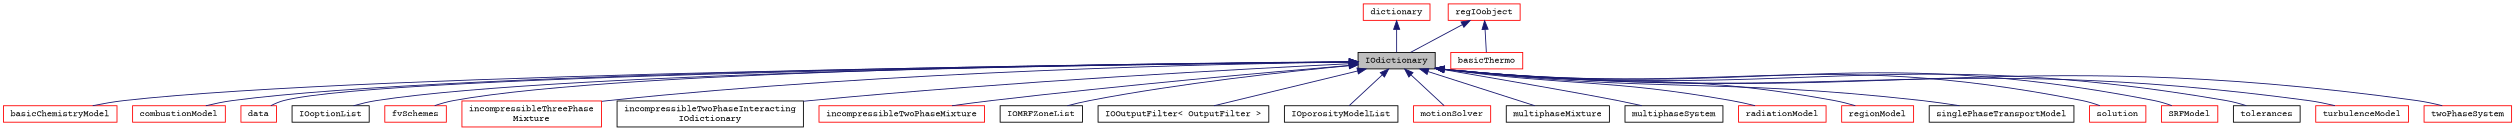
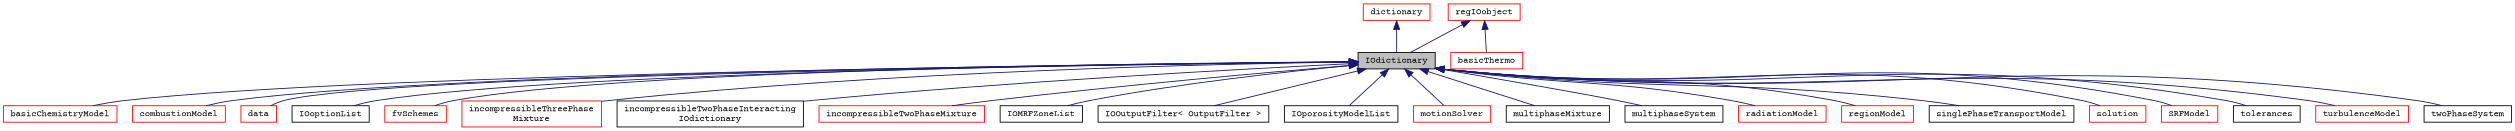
(2468, 114) -> (2468, 114)
